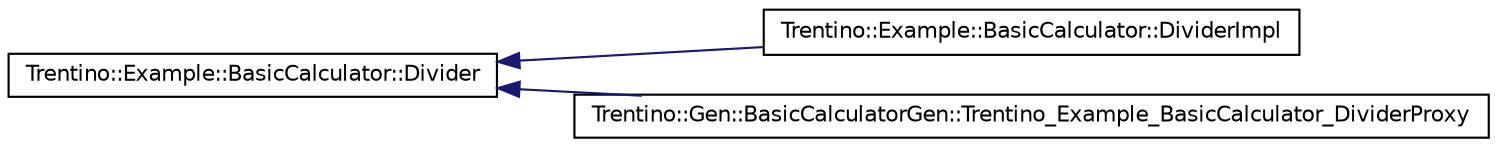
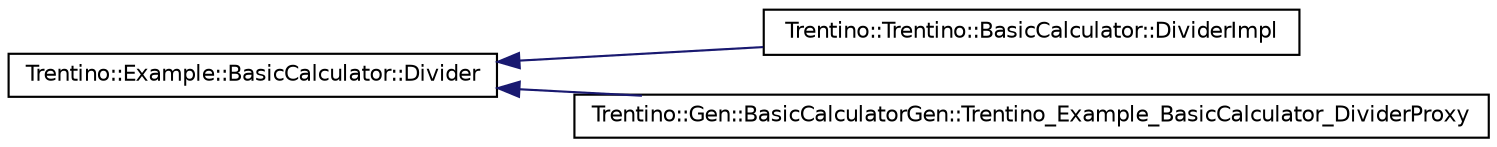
(1032, 32) -> (1032, 32)
